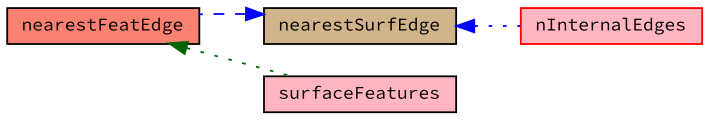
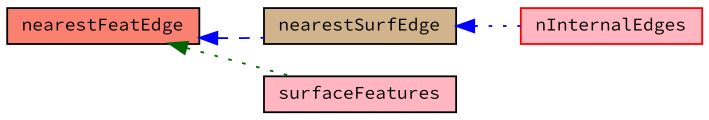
(223, 14) -> (241, 38)
